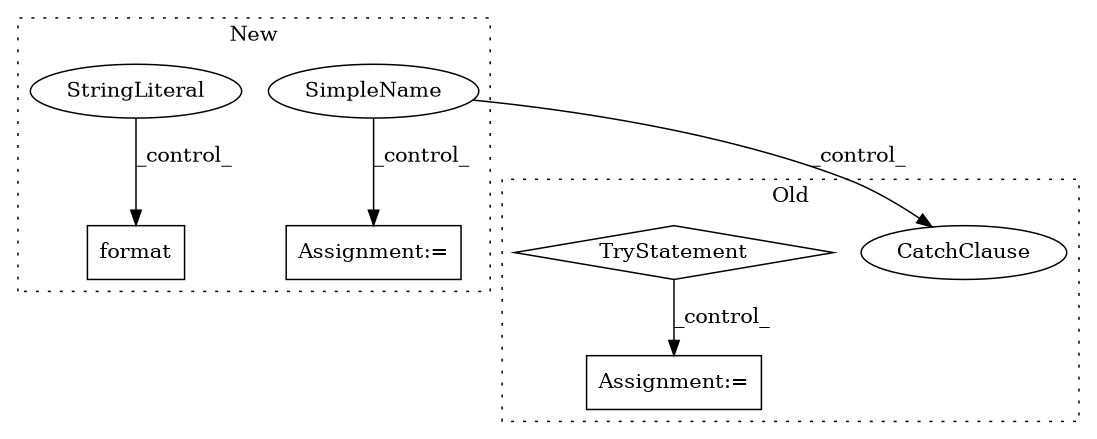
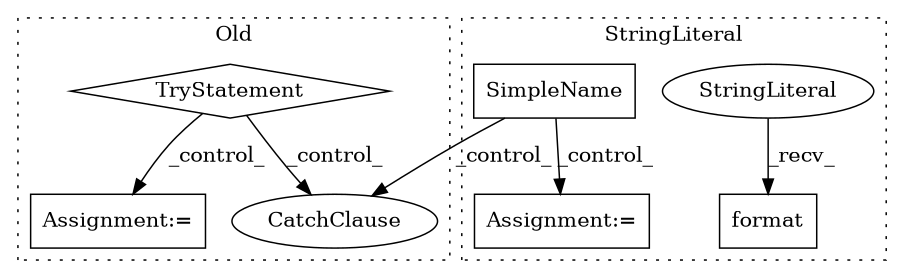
(254, 35) -> (674, 35)
(374, 91) -> (554, 91)
none -> (273, 150)
(184, 156) -> (802, 156)
